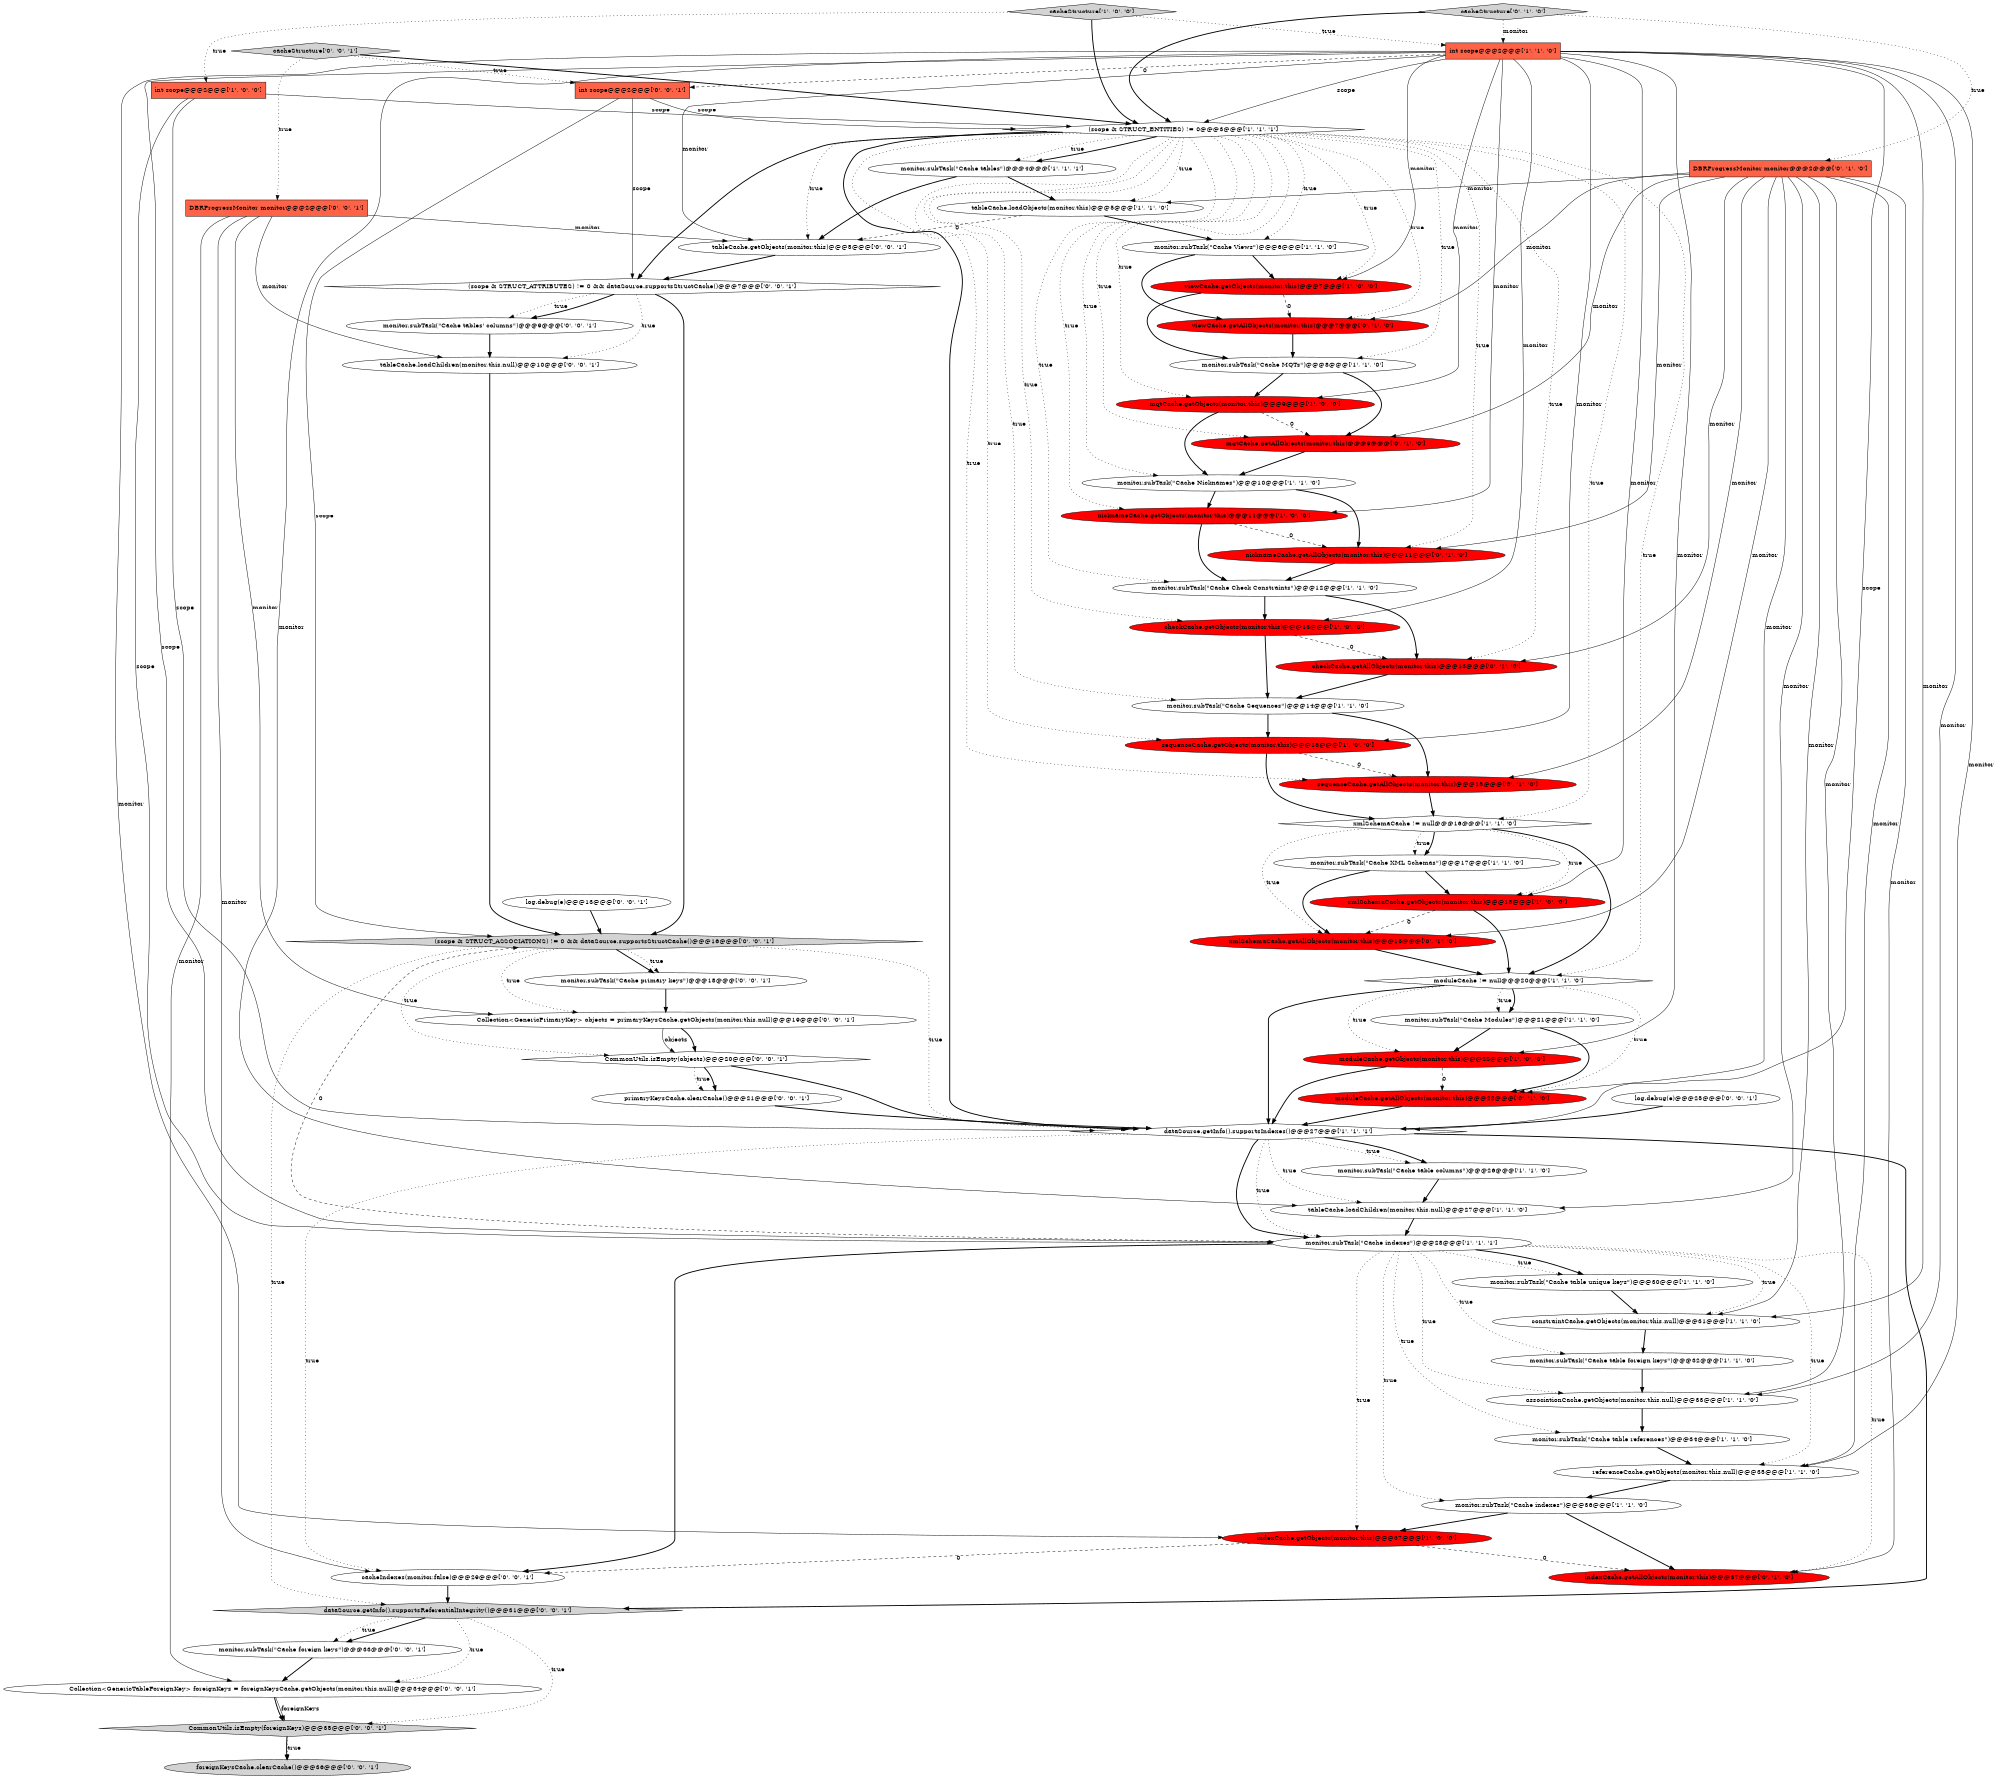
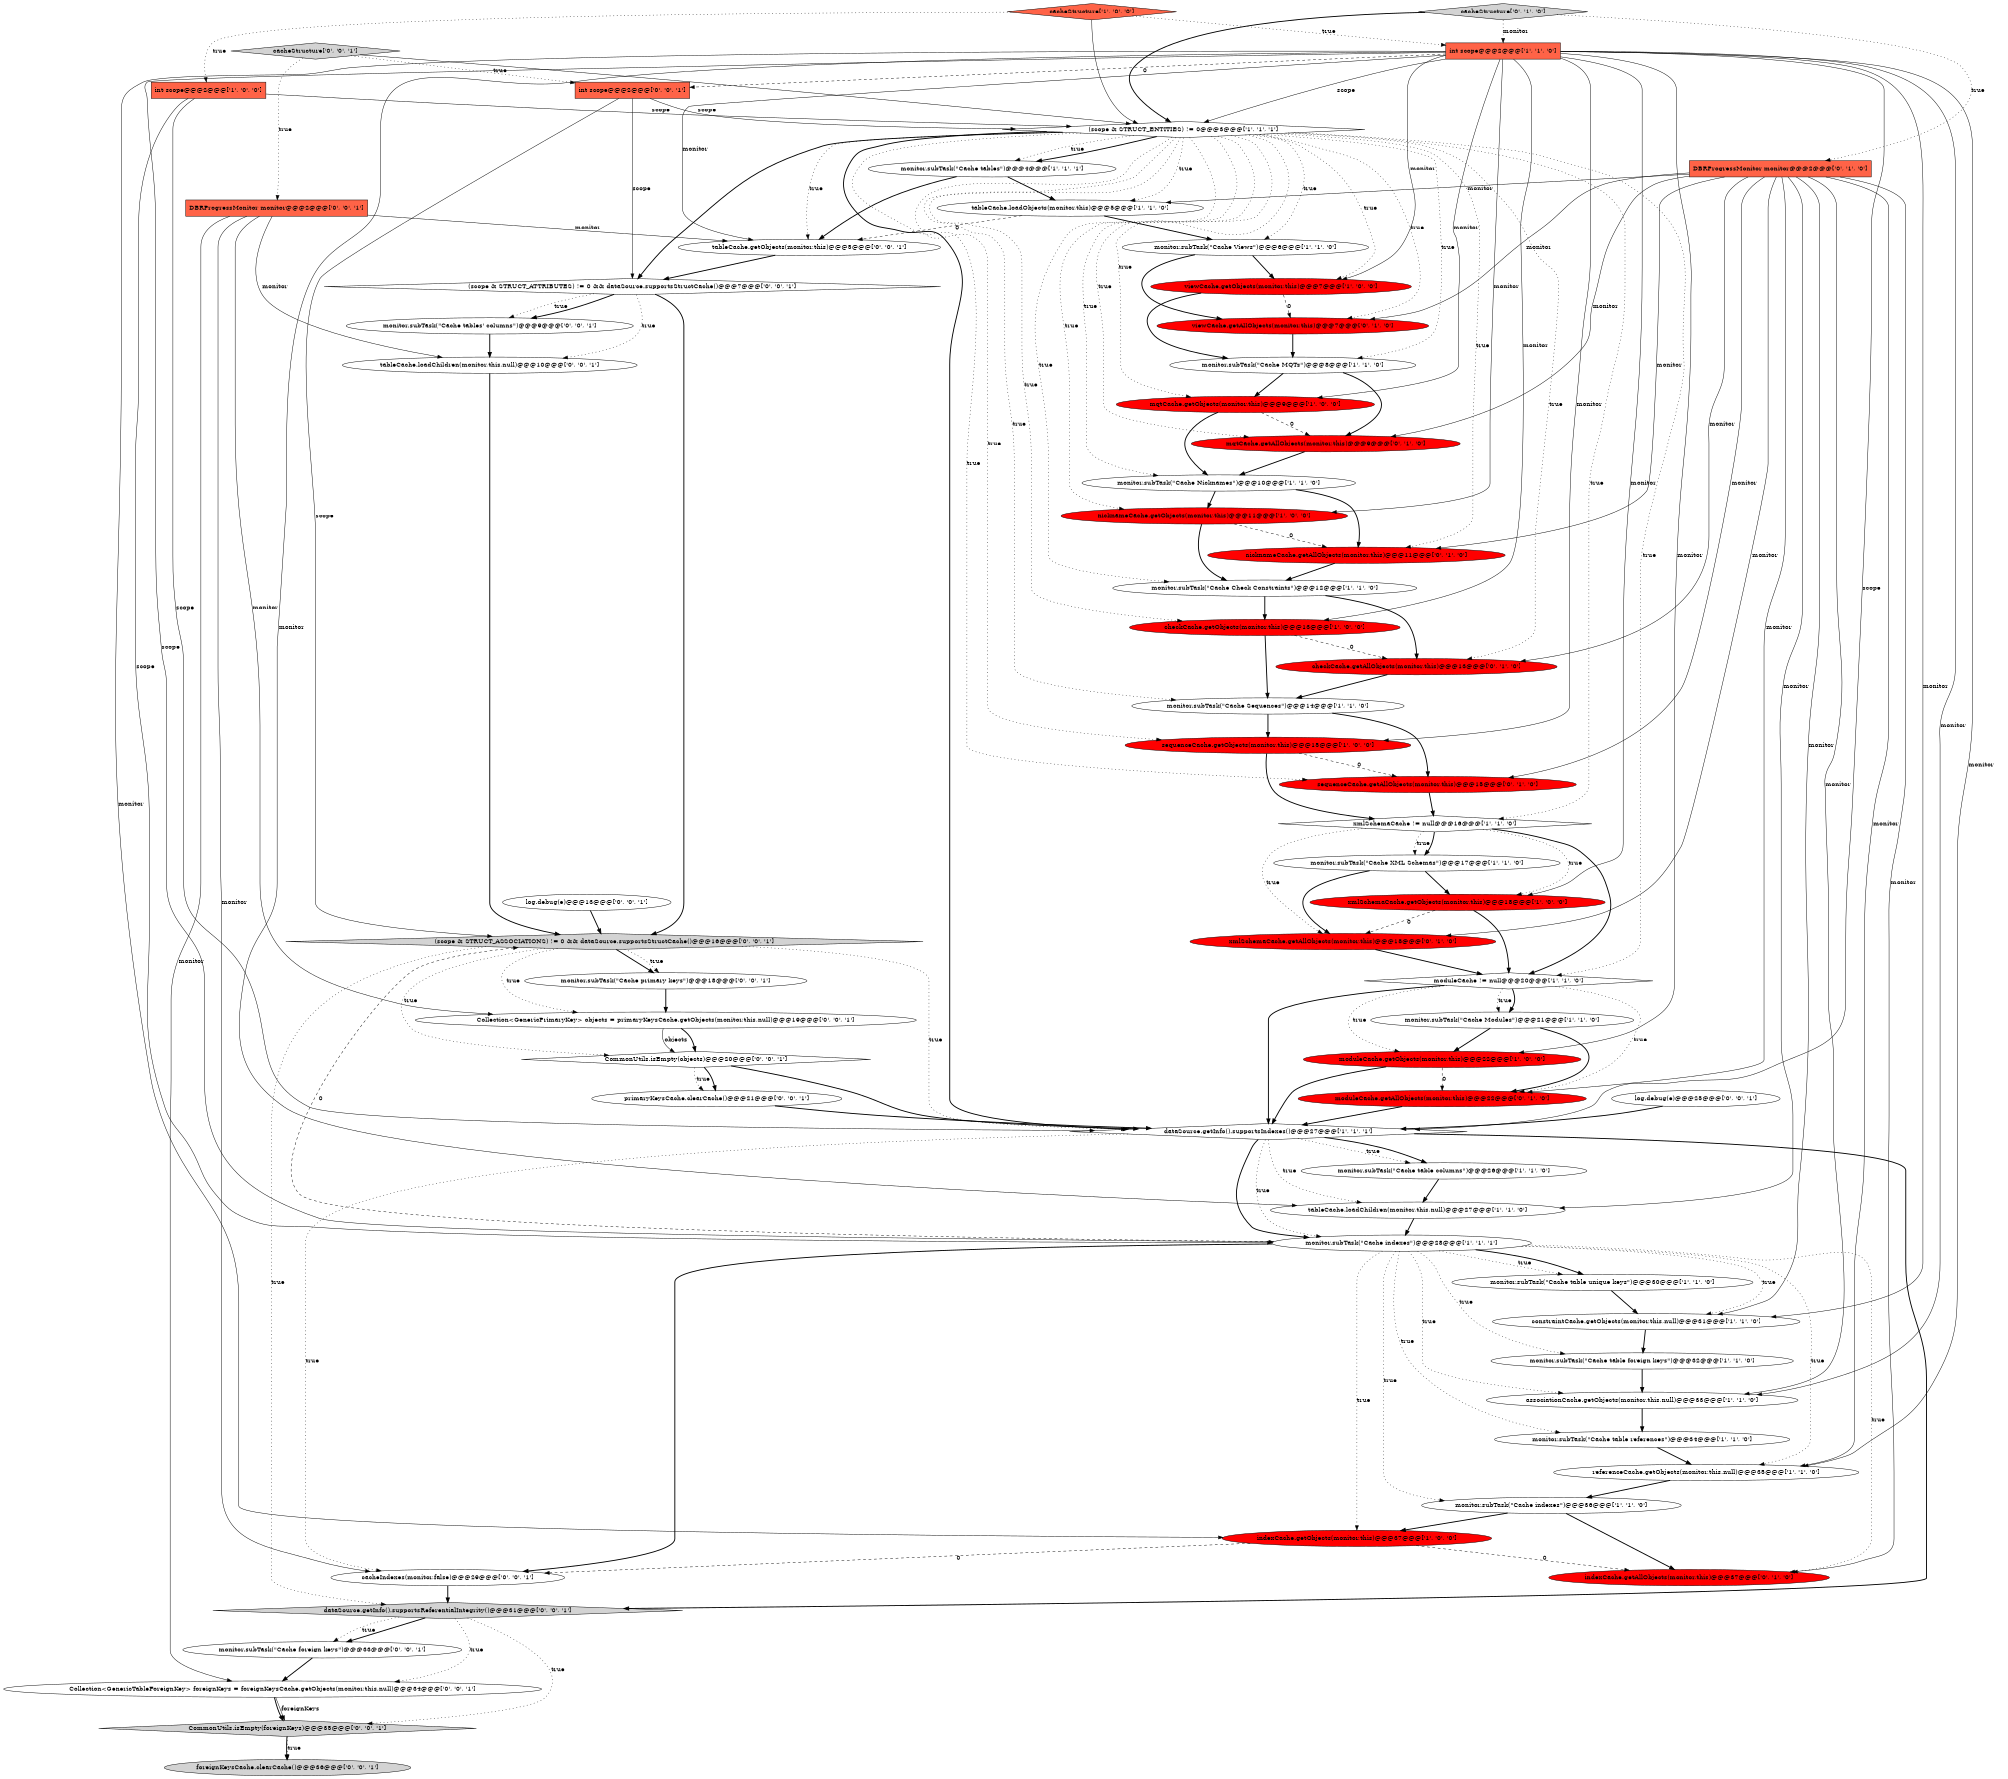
(1092, 12) -> (1092, 12)
(1099, 74) -> (1099, 74)
(762, 88) -> (762, 88)
